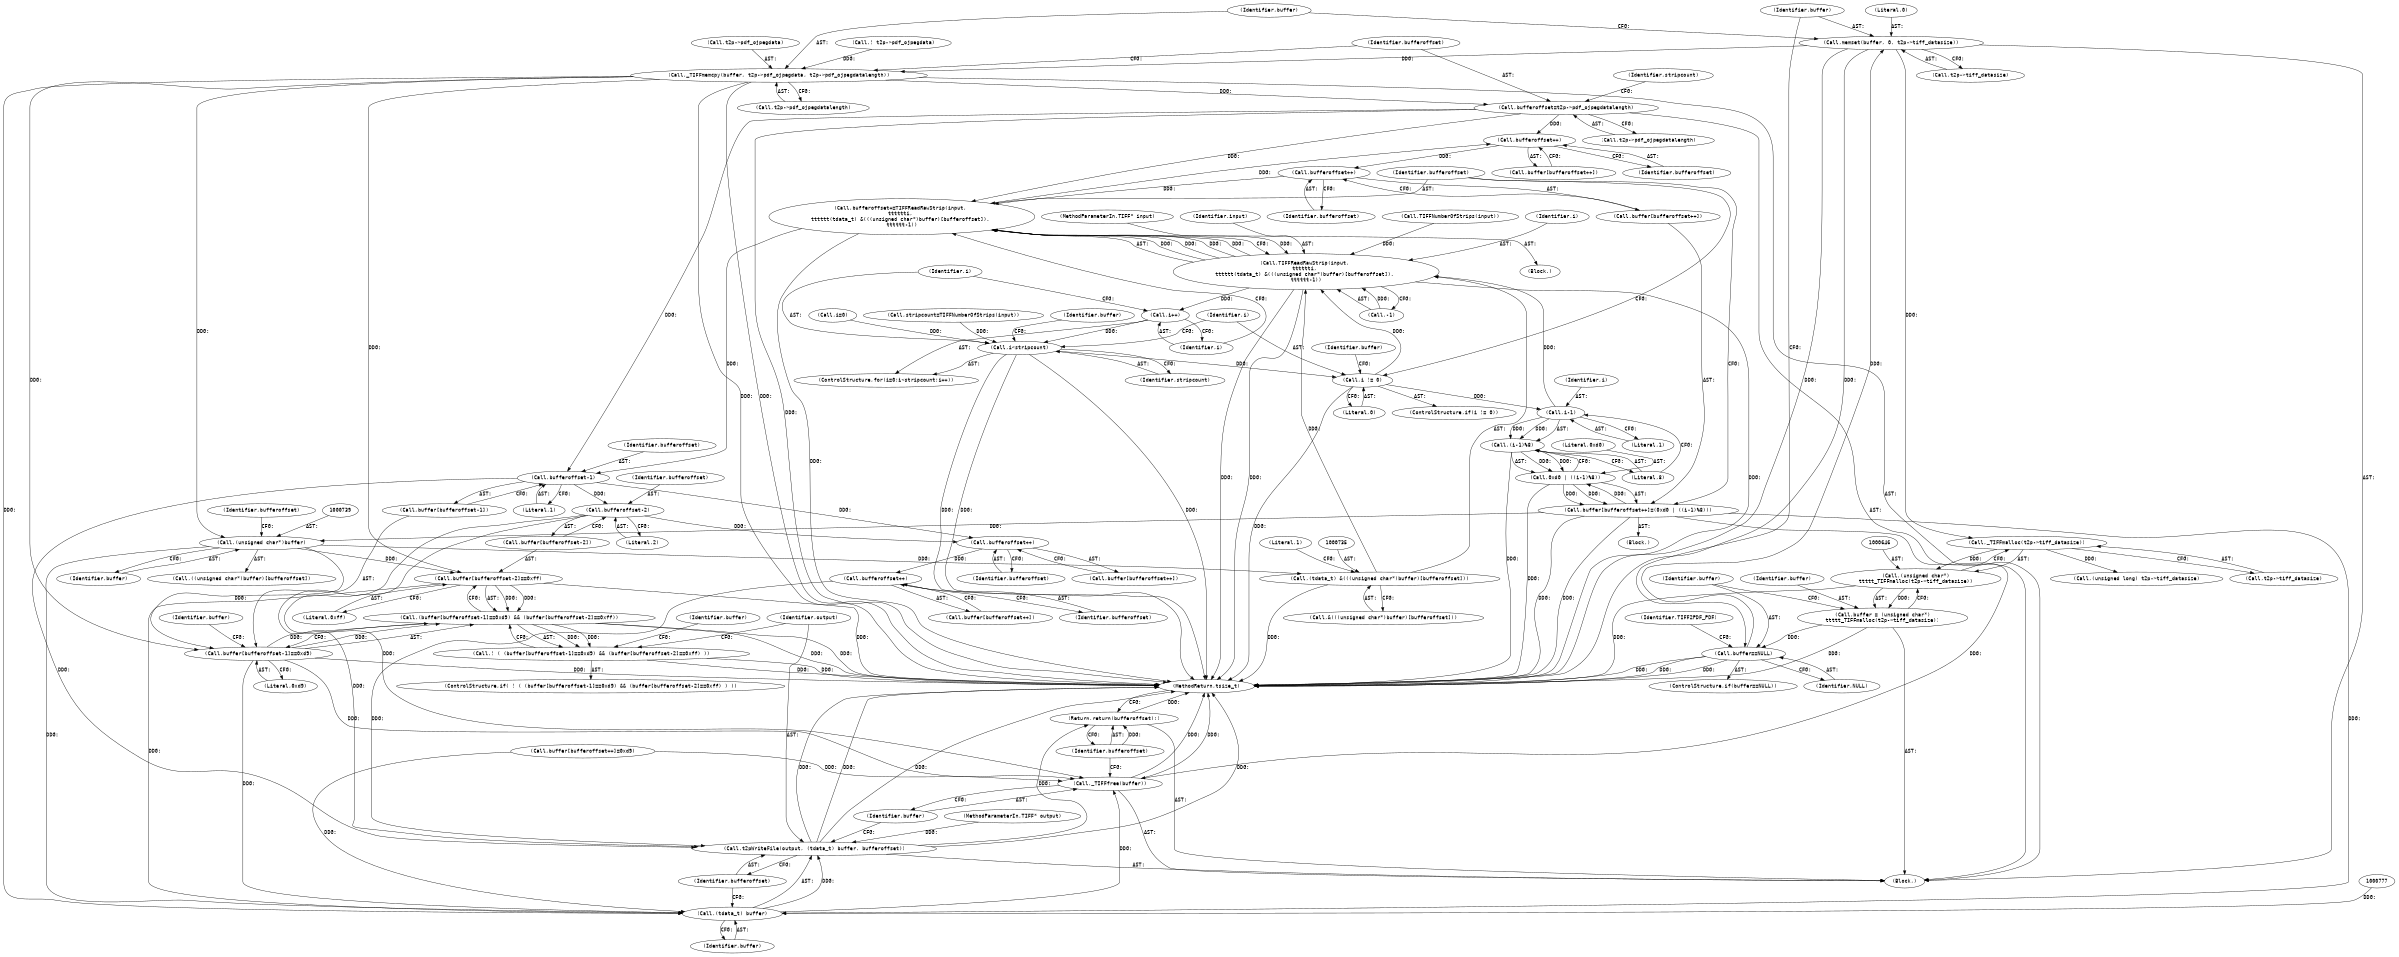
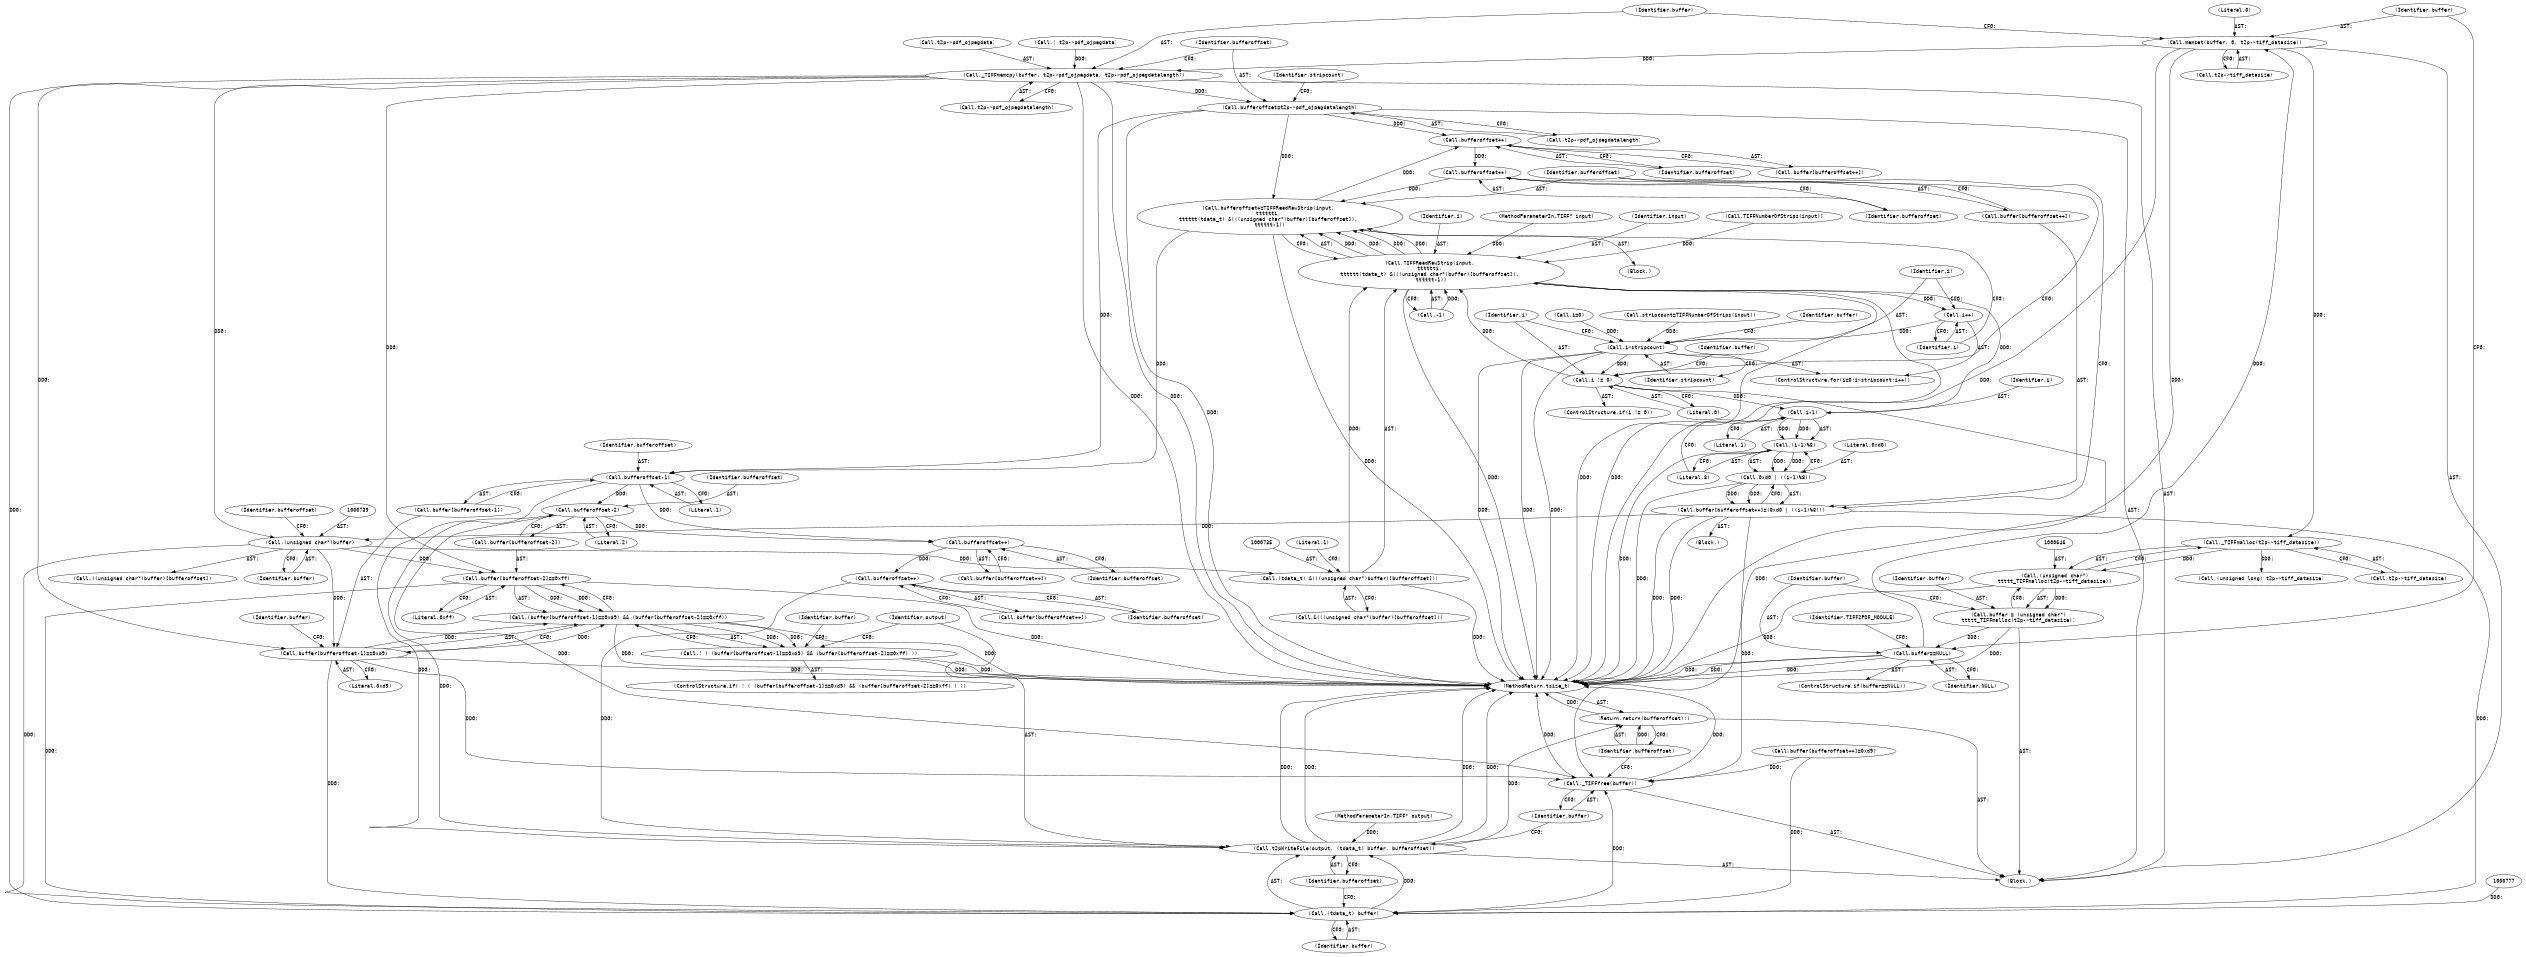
(1622, 494) -> (1779, 494)
(1259, 513) -> (2032, 525)
(1679, 618) -> (1852, 618)
(1137, 703) -> (1605, 703)
